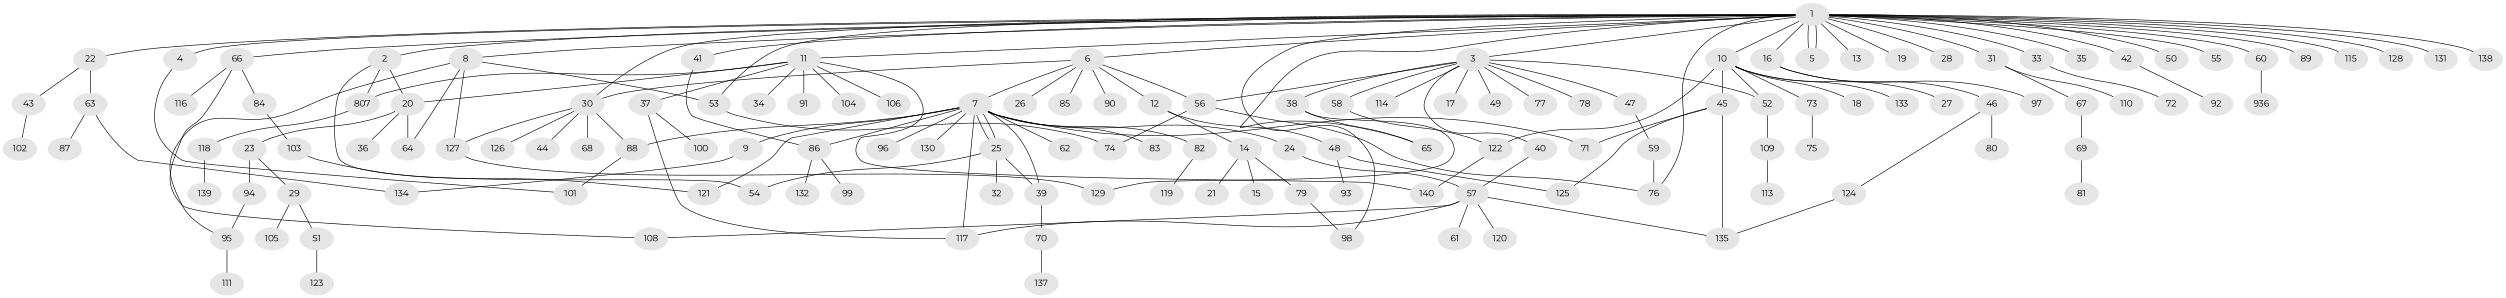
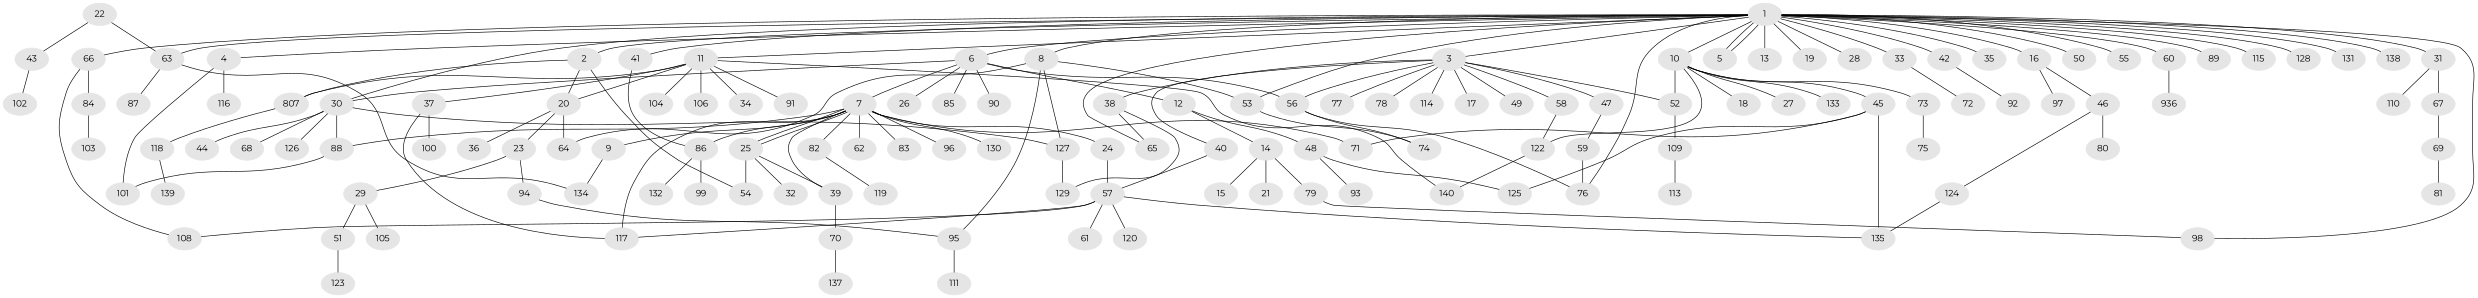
(950, 22) -> (964, 22)
(209, 82) -> (224, 82)
(704, 194) -> none
